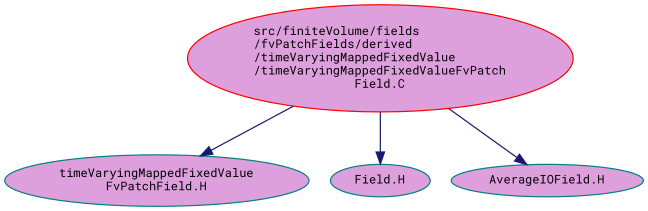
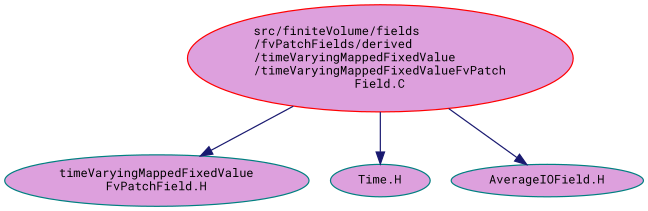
(380, 181) -> (380, 181)
